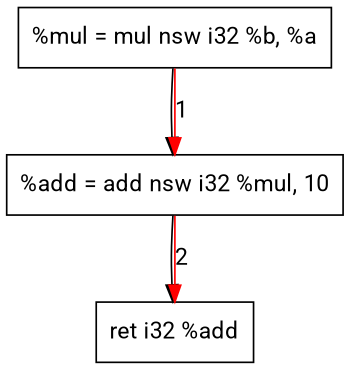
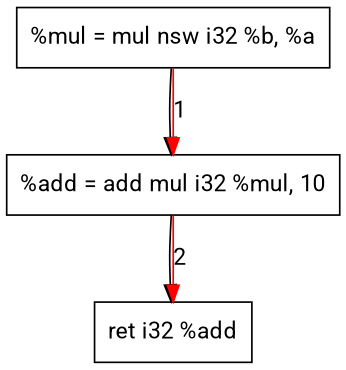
(175, 185) -> (173, 185)
